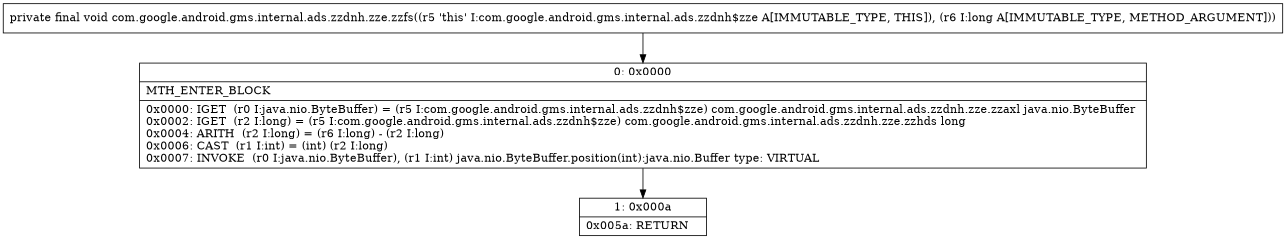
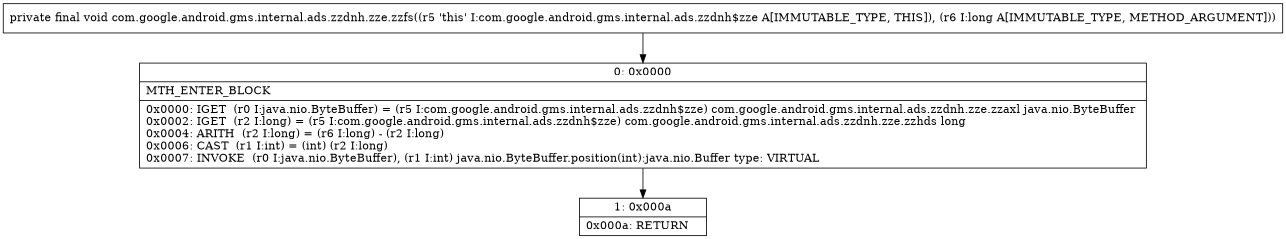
(643, 226) -> (643, 226)
